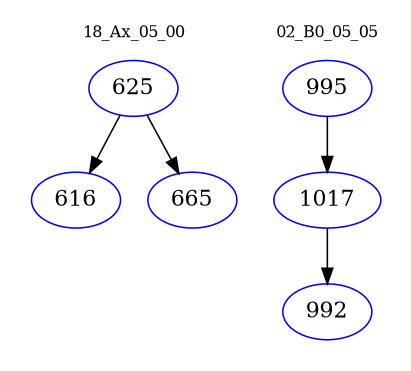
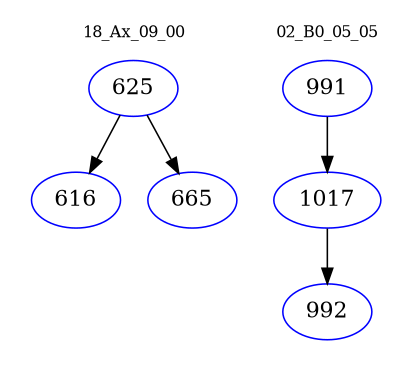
(134, 33) -> (134, 33)
(327, 88) -> (327, 88)
